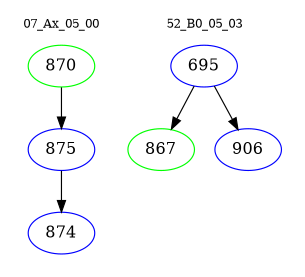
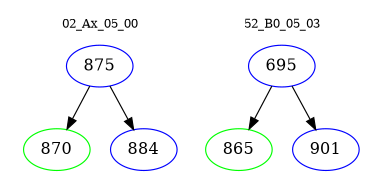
(61, 25) -> (100, 25)
(61, 102) -> (81, 102)
(161, 150) -> (239, 150)
(248, 150) -> (326, 150)
(61, 233) -> (144, 150)
